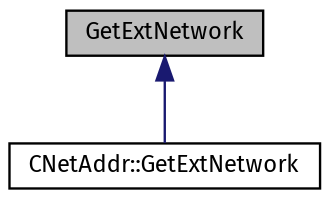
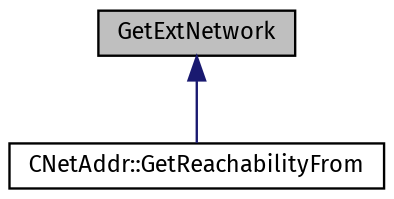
(165, 166) -> (197, 166)
